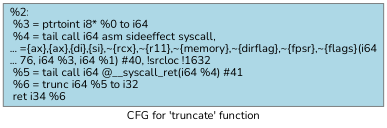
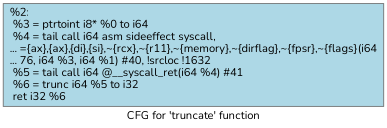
(38, 97) -> (38, 97)
